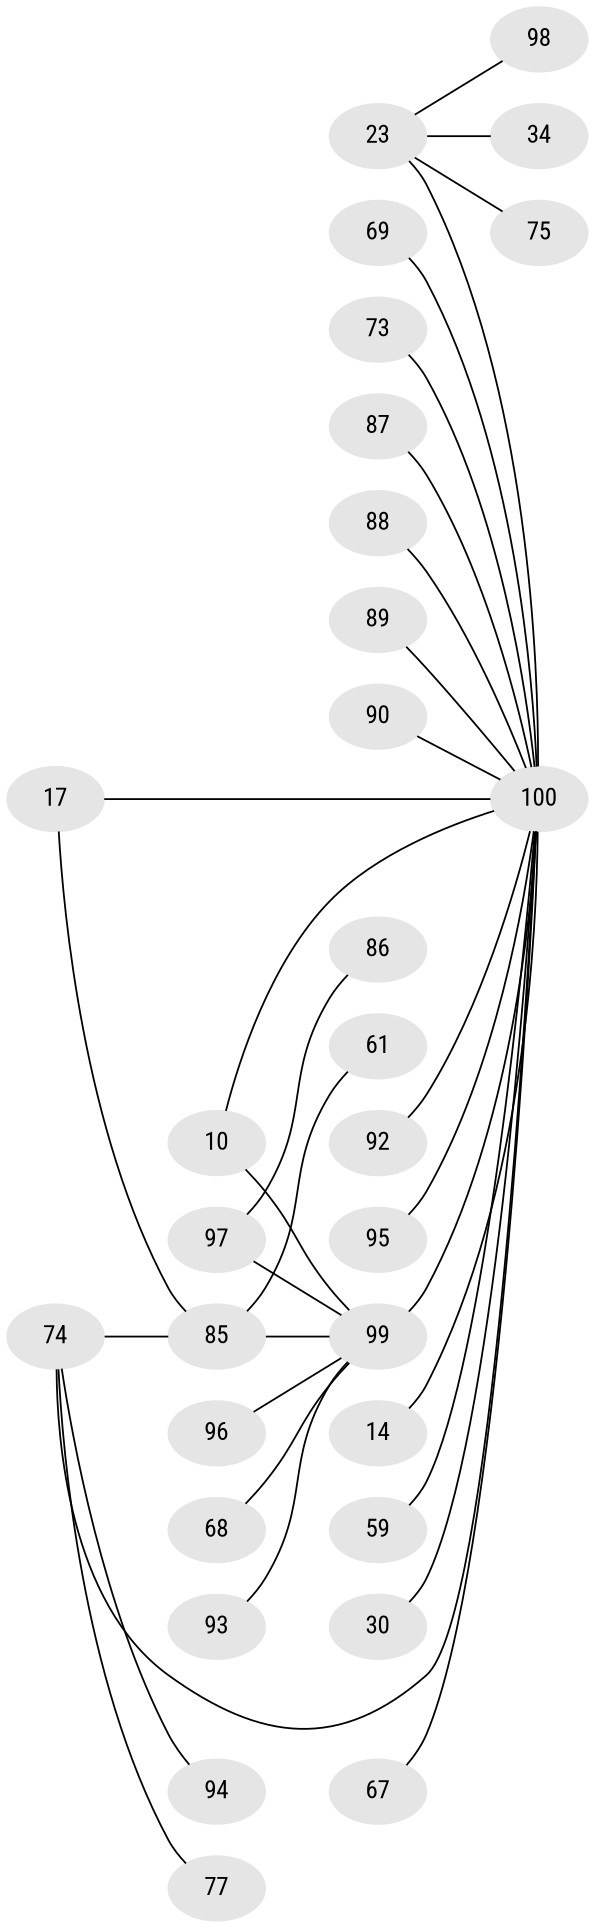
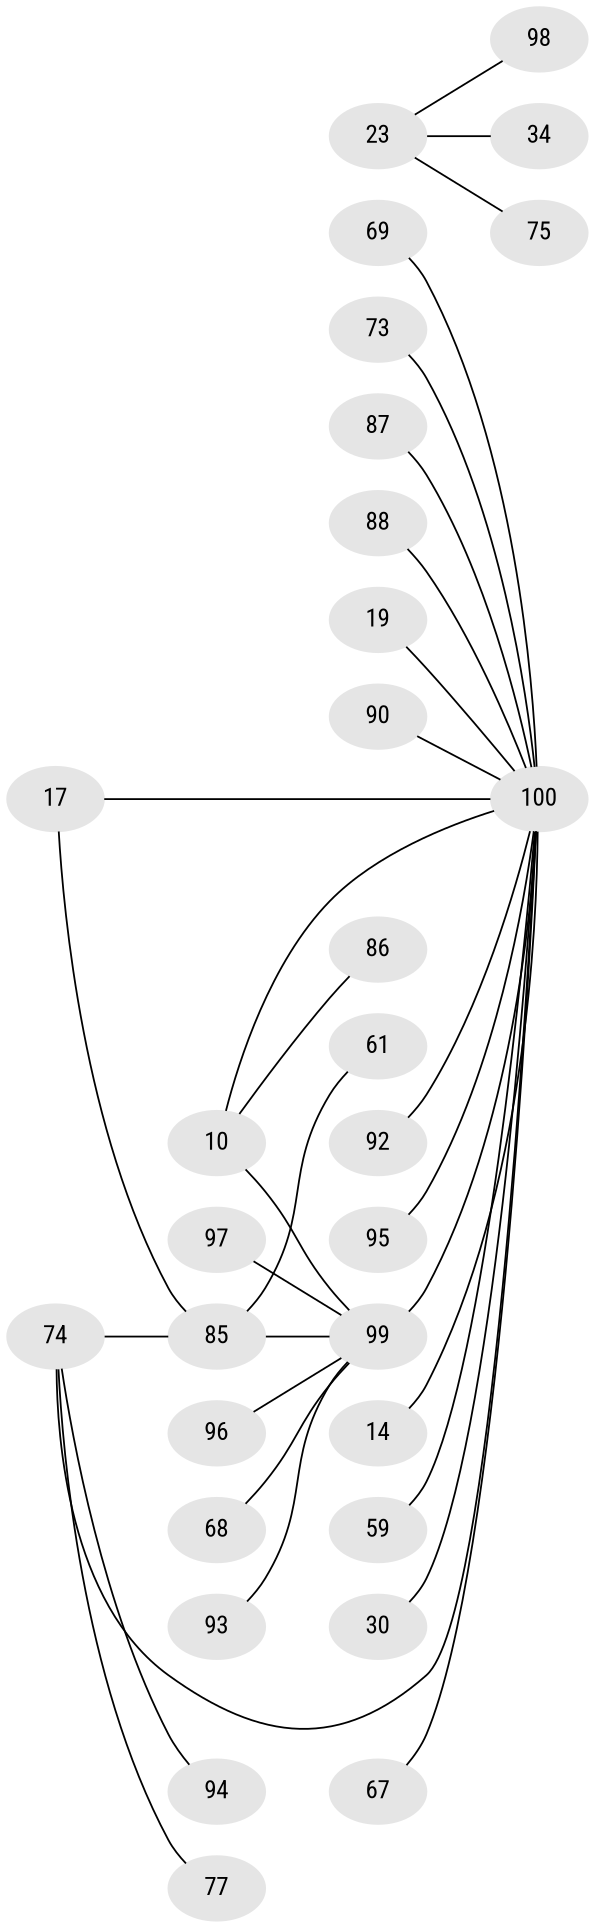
(511, 455) -> none
(378, 620) -> (378, 620)
(297, 1095) -> (292, 1043)
